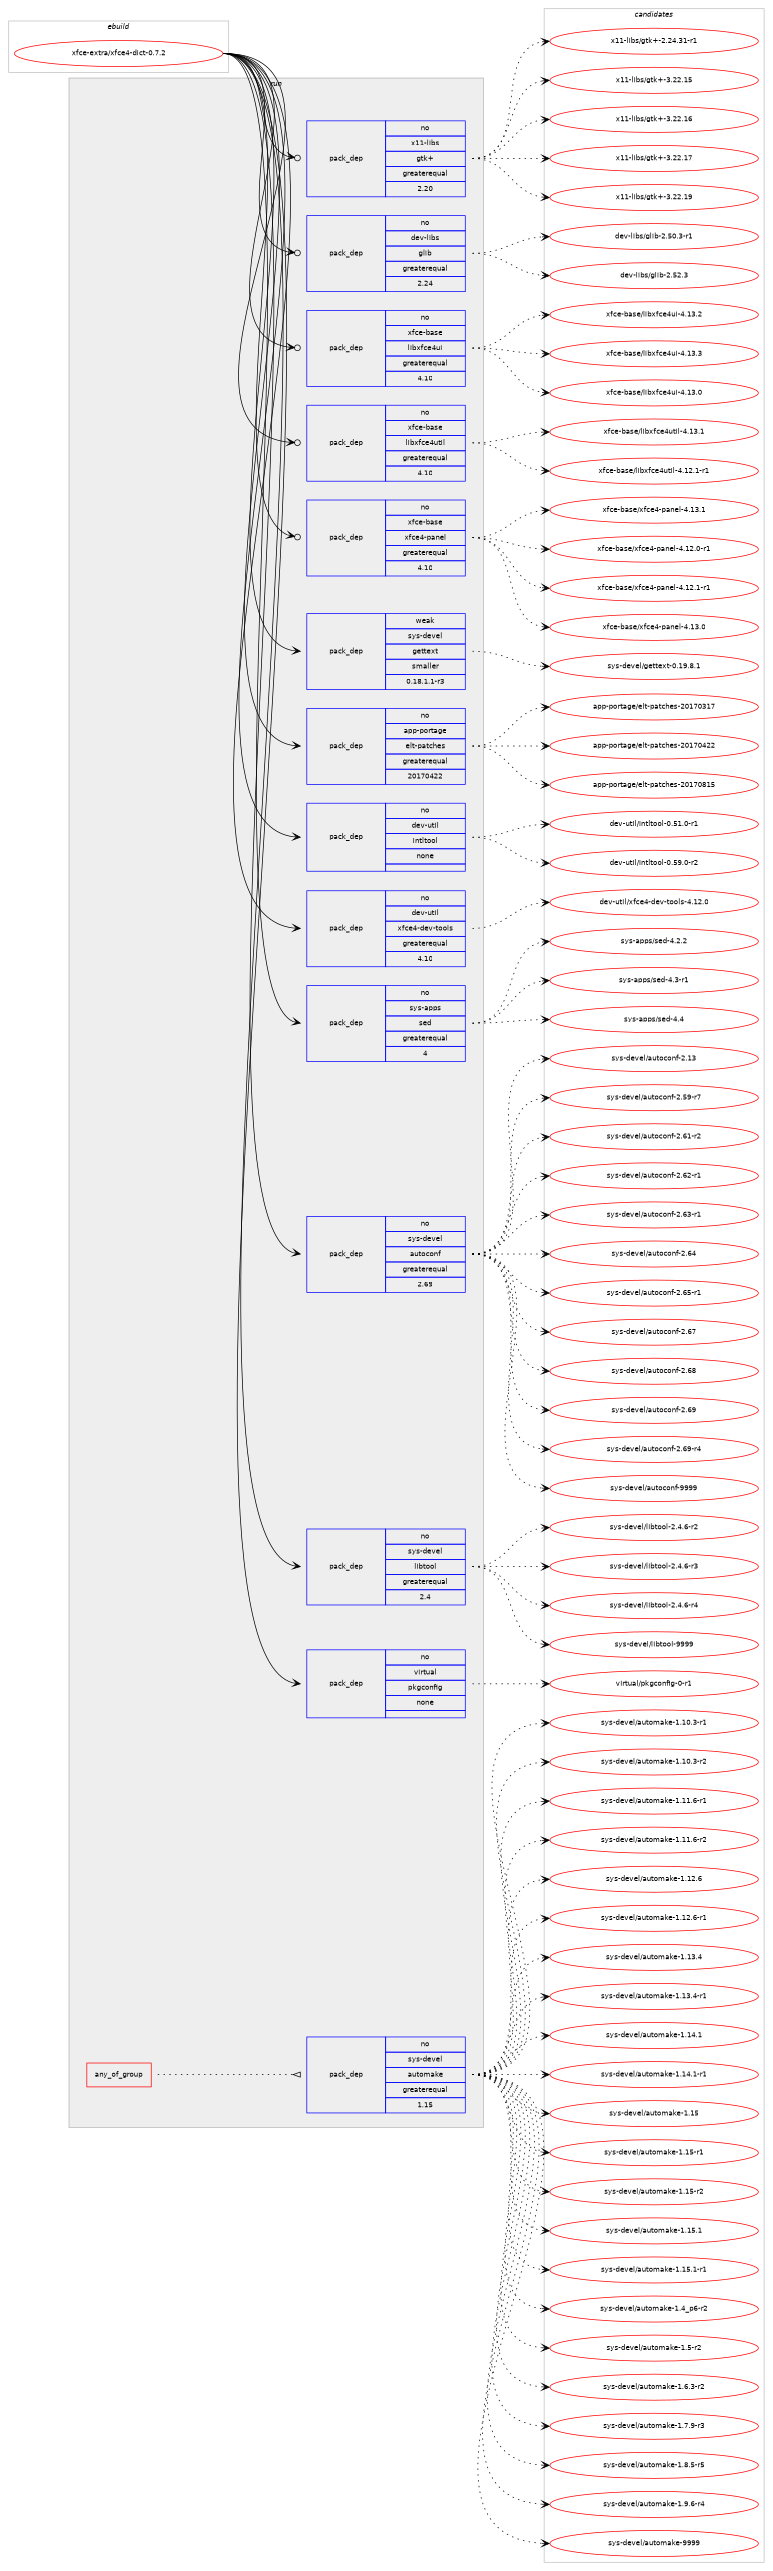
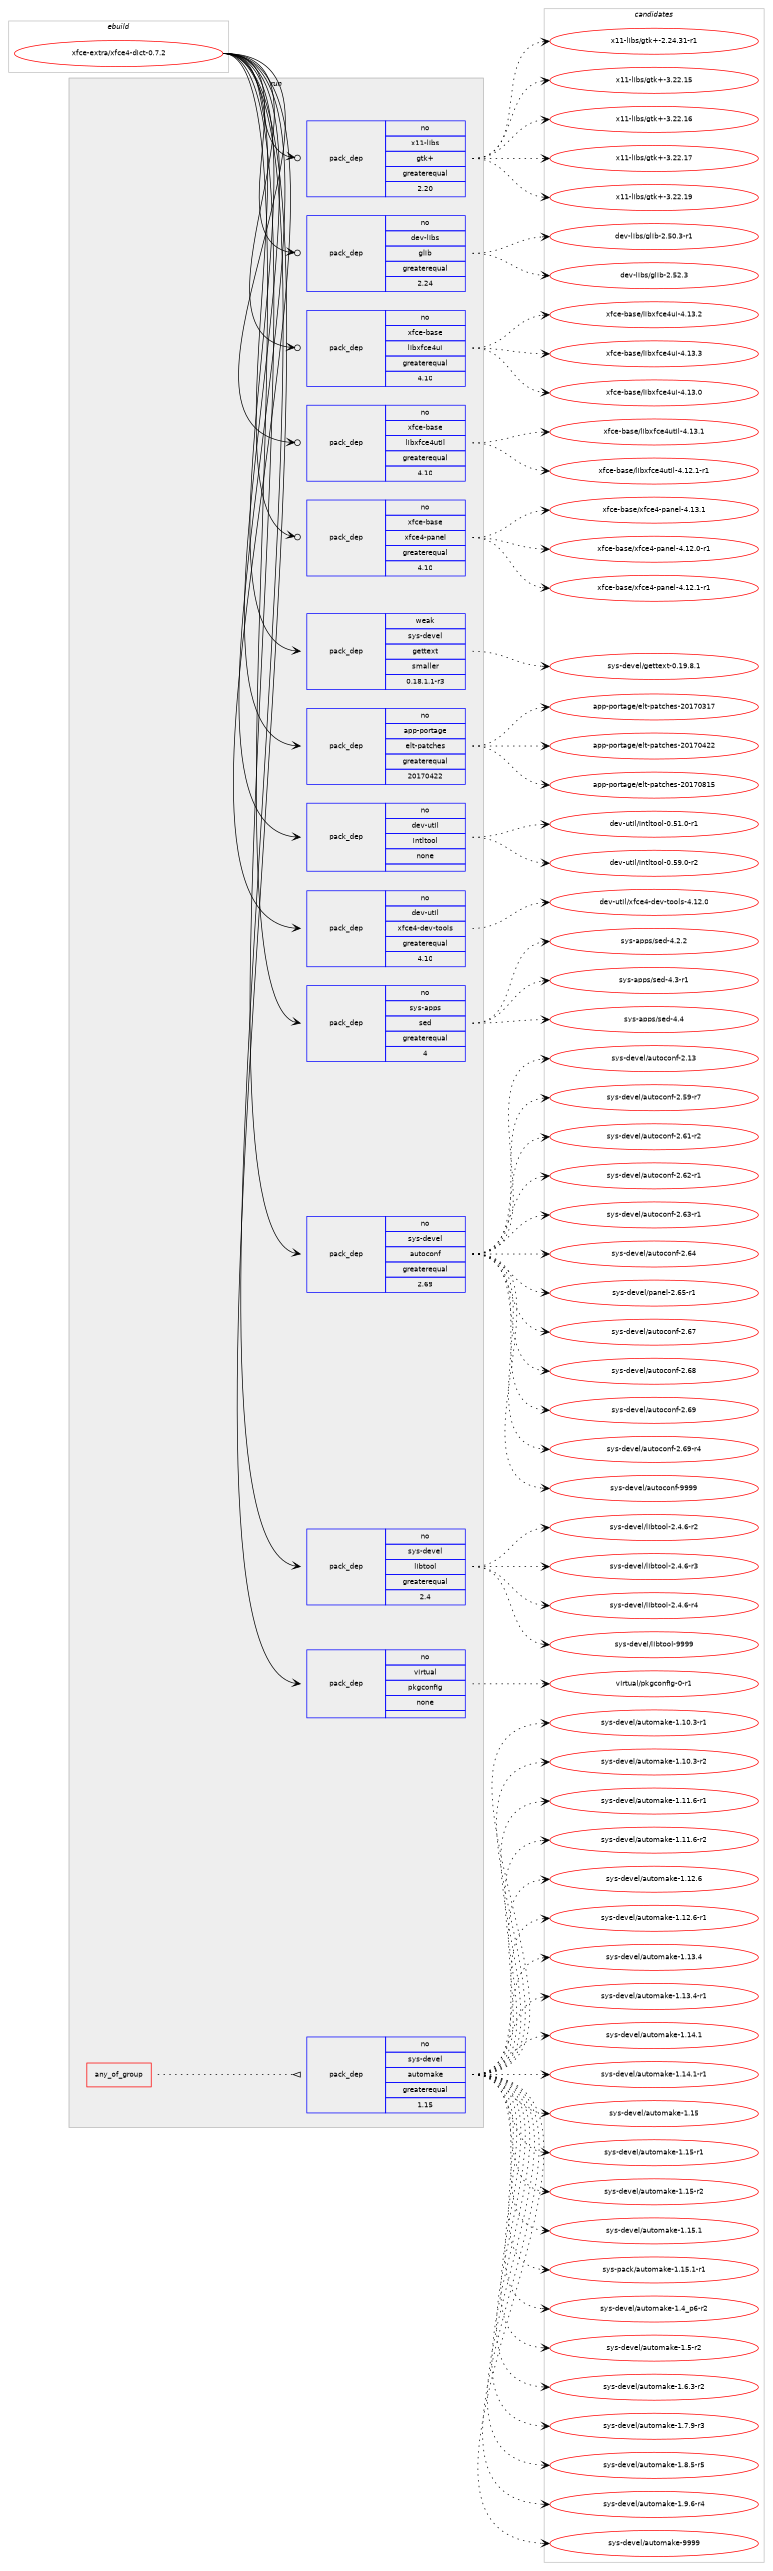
(654, 627) -> none
(654, 1293) -> (654, 1293)
(654, 2270) -> (654, 2270)
